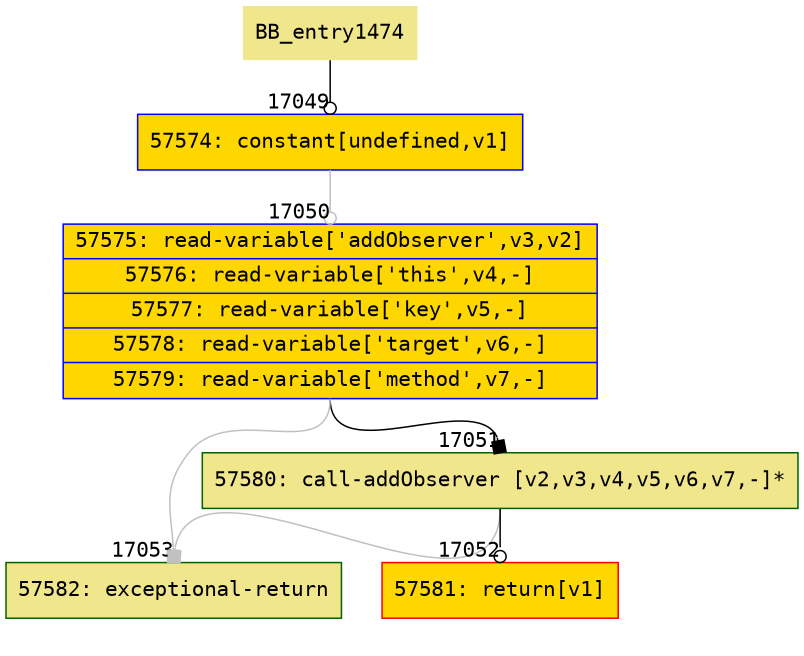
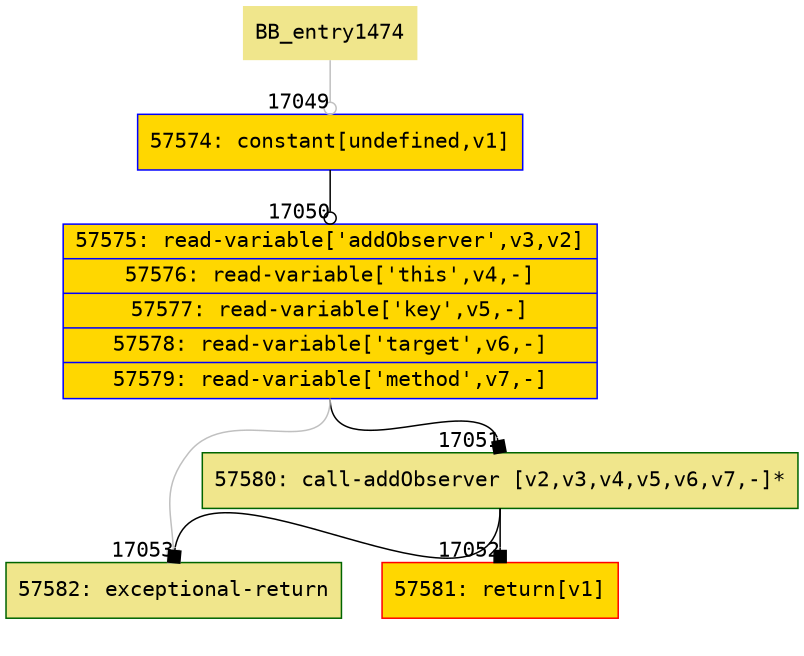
(330, 81) -> (330, 81)
(330, 191) -> (330, 191)
(500, 537) -> (500, 537)
(344, 538) -> (344, 538)
